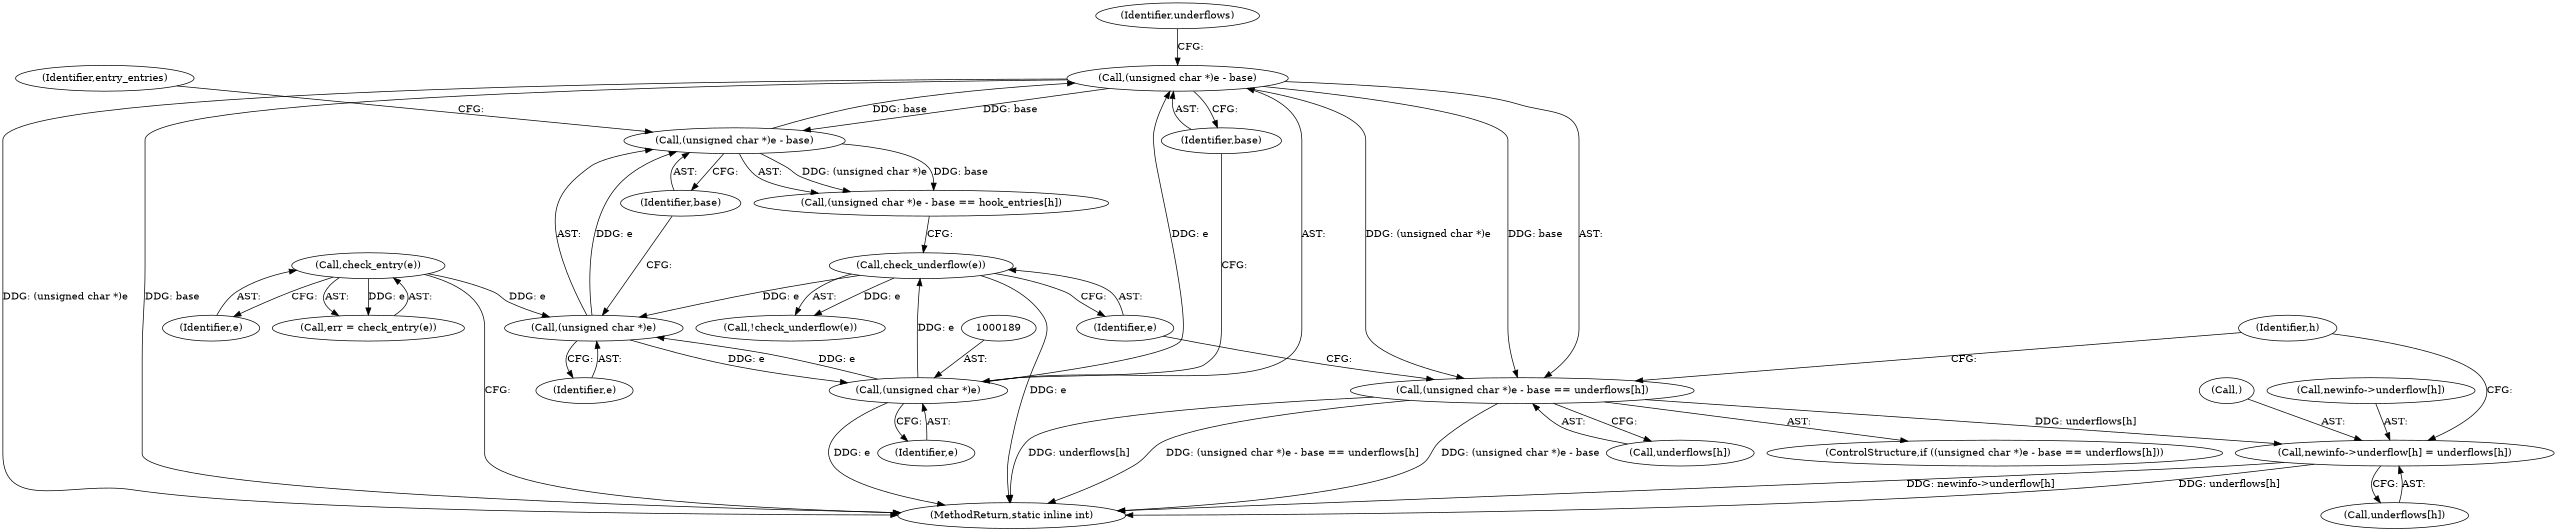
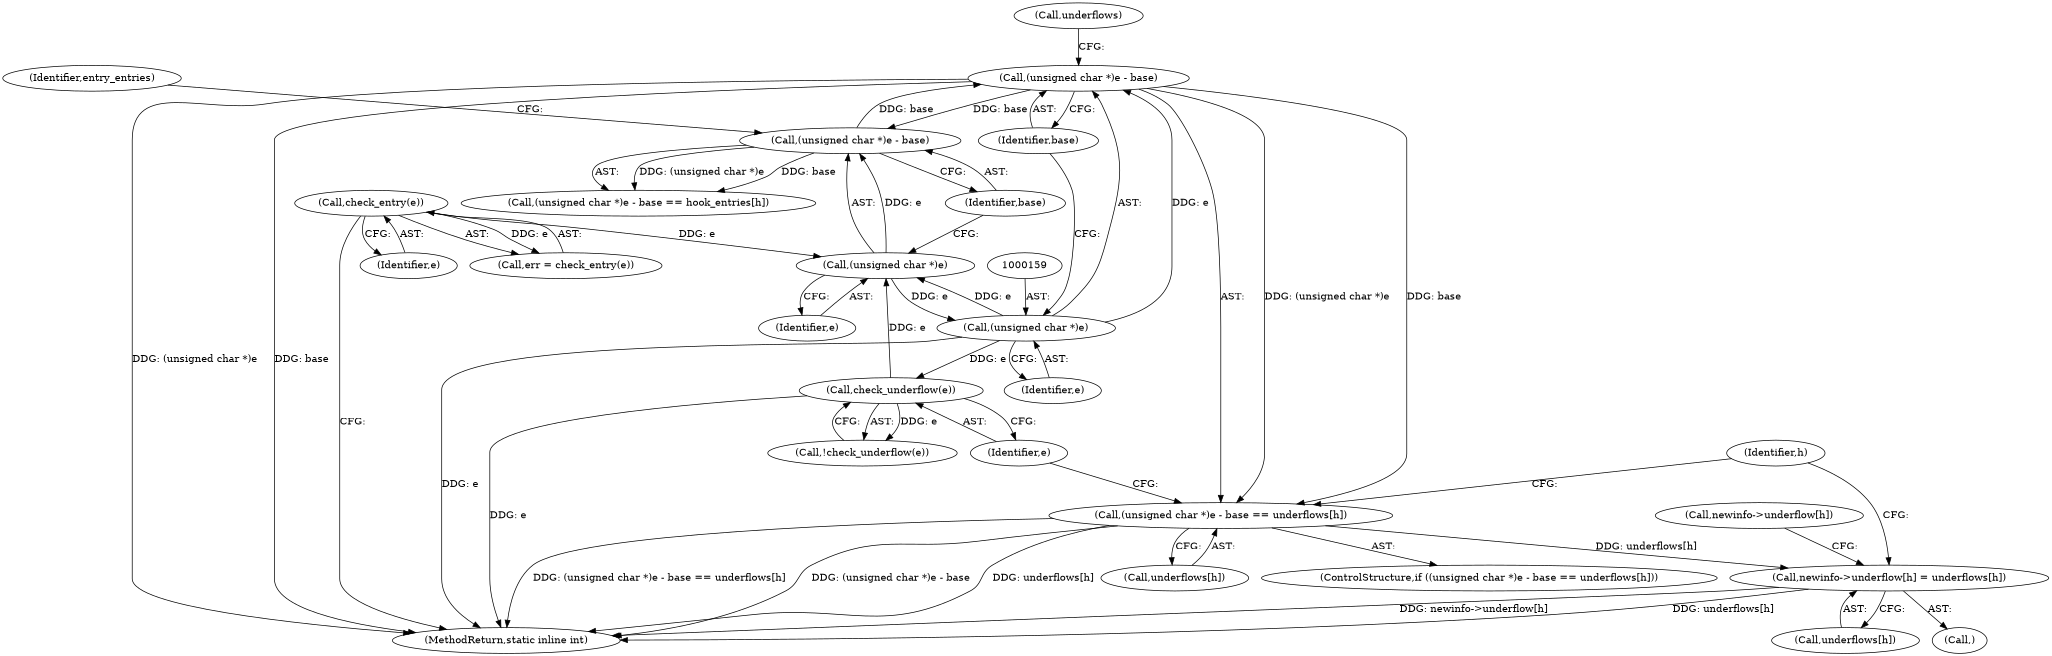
(1178, 16) -> (1079, 16)
(927, 231) -> (833, 423)
(999, 328) -> (1025, 266)
(2301, 418) -> (1923, 608)
(2398, 422) -> (1847, 547)
